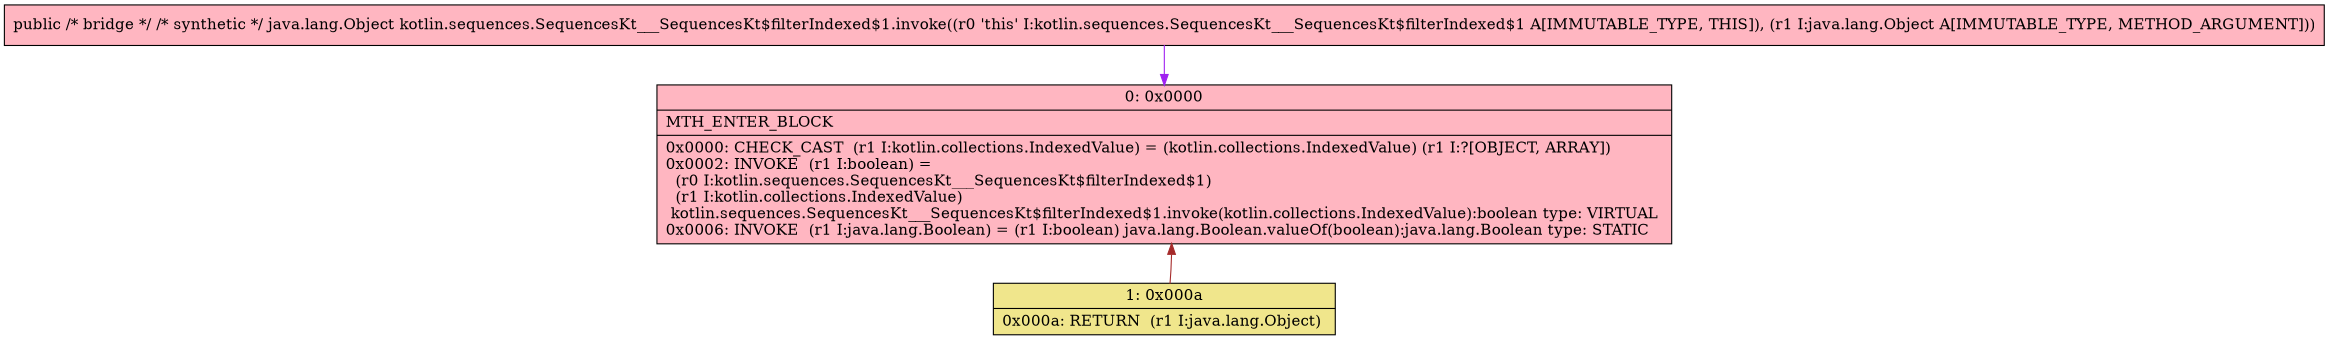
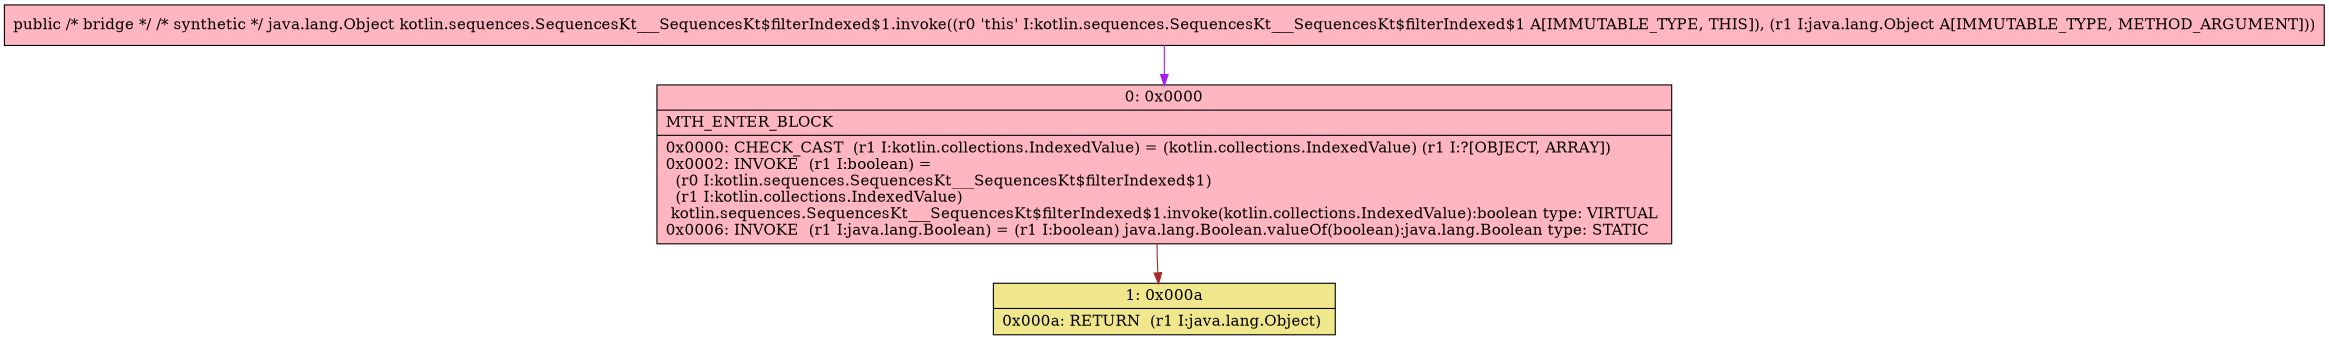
(1171, 269) -> (1157, 258)
